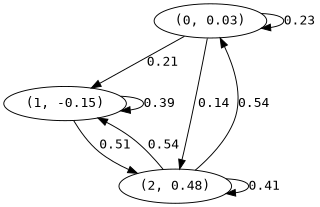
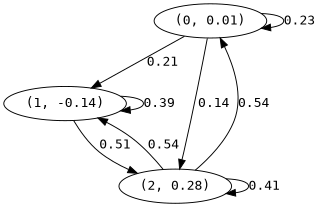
(210, 21) -> (210, 21)
(65, 104) -> (65, 104)
(175, 186) -> (175, 186)
